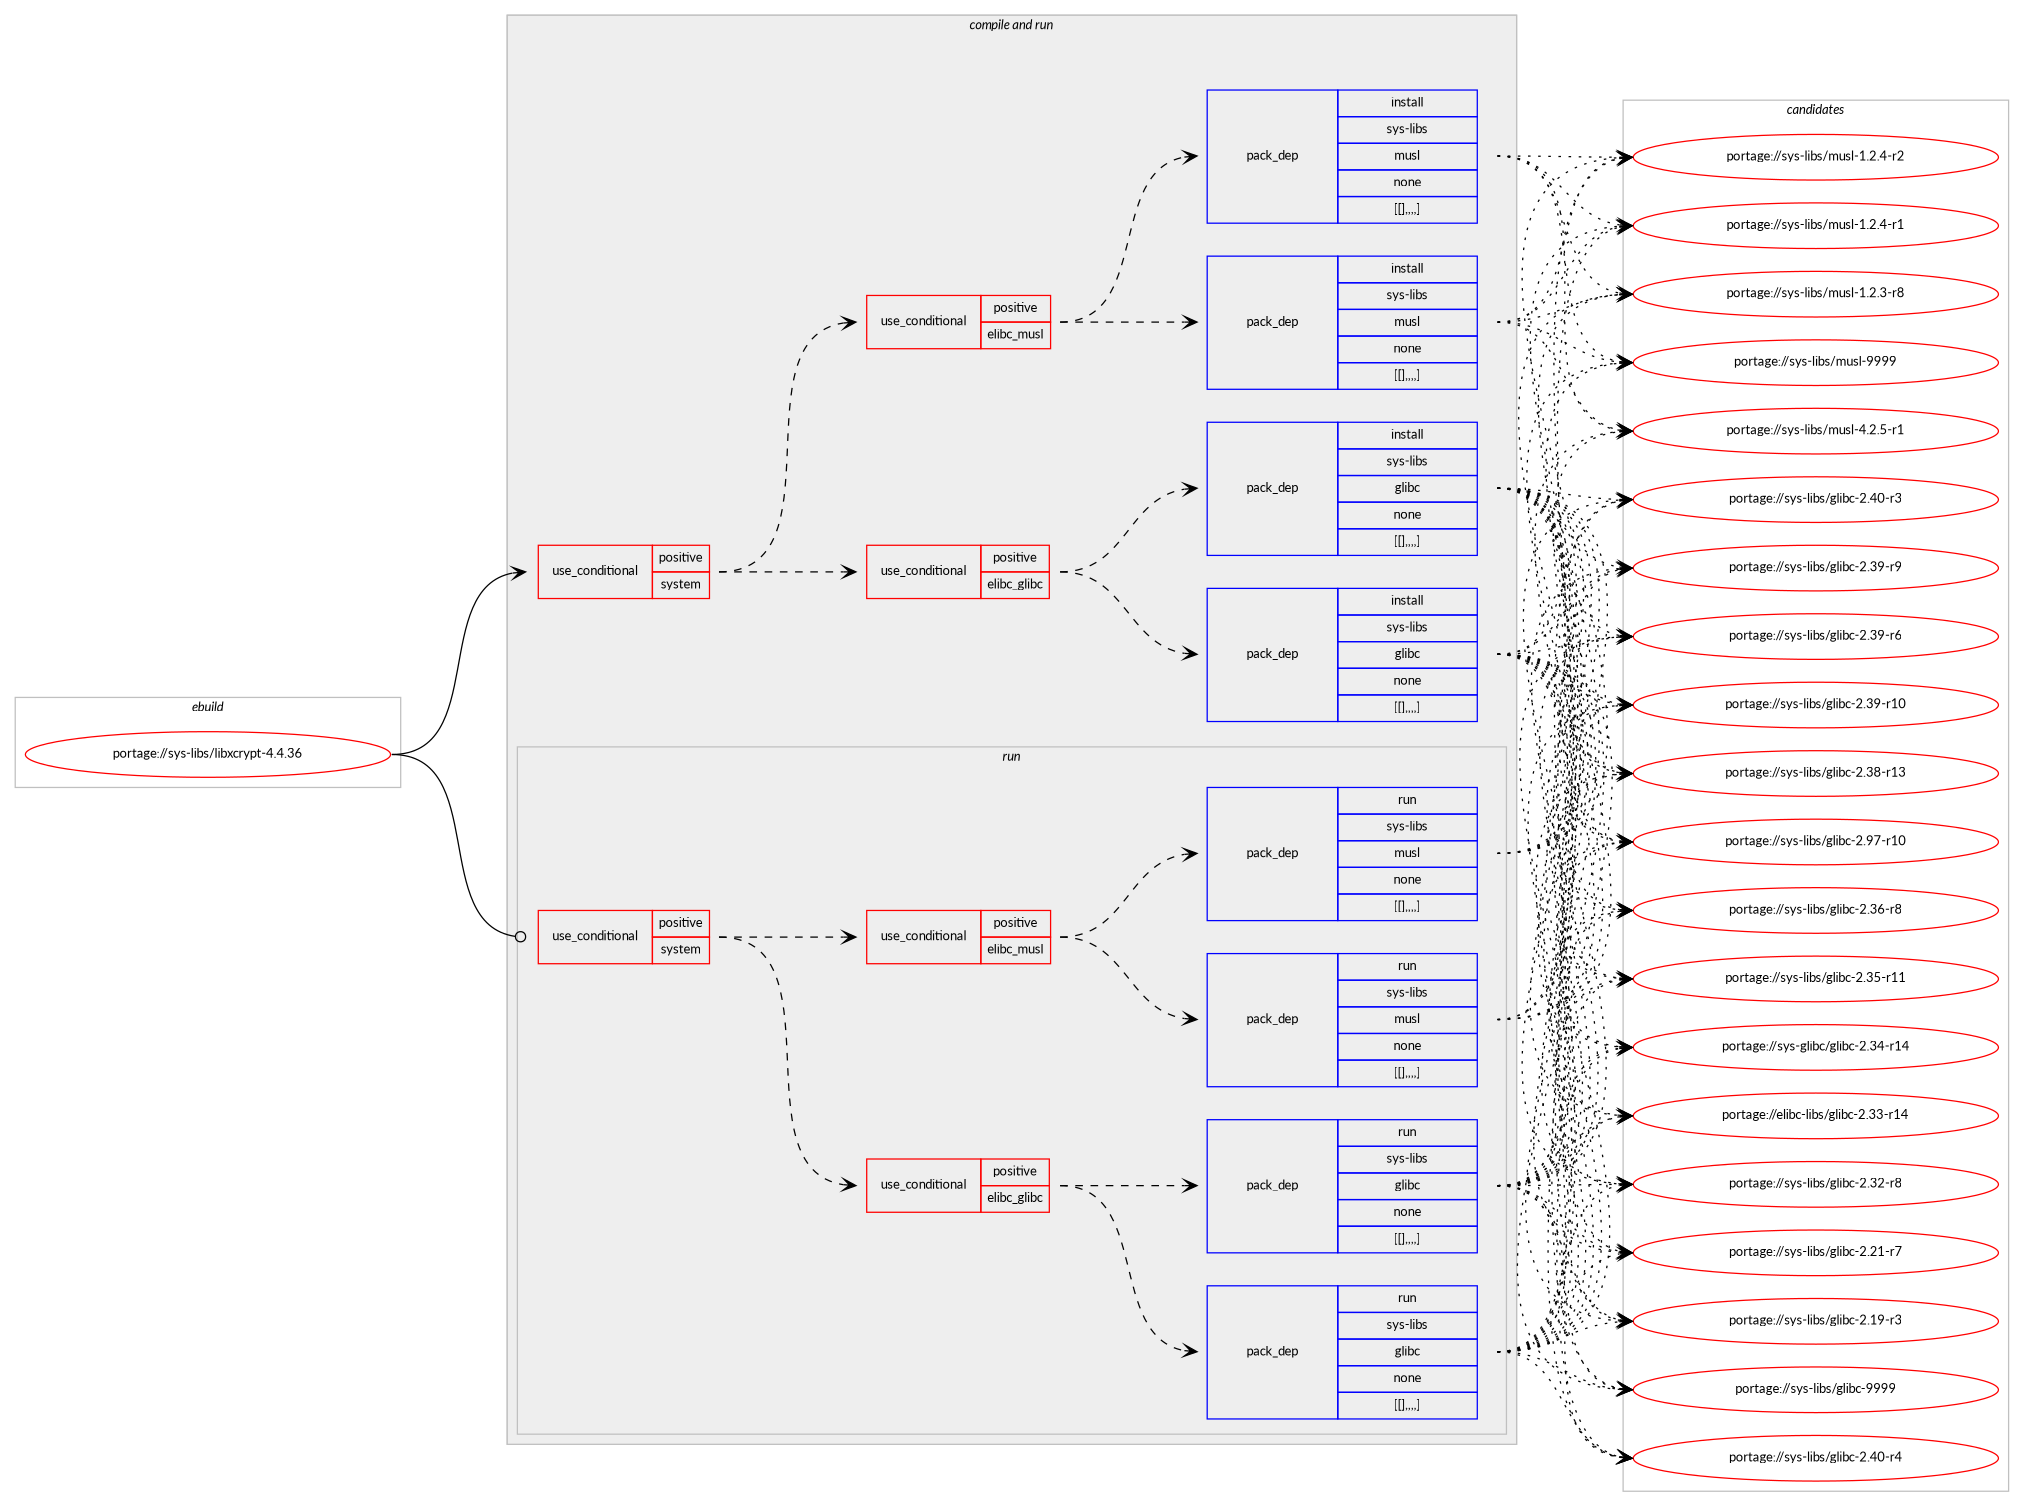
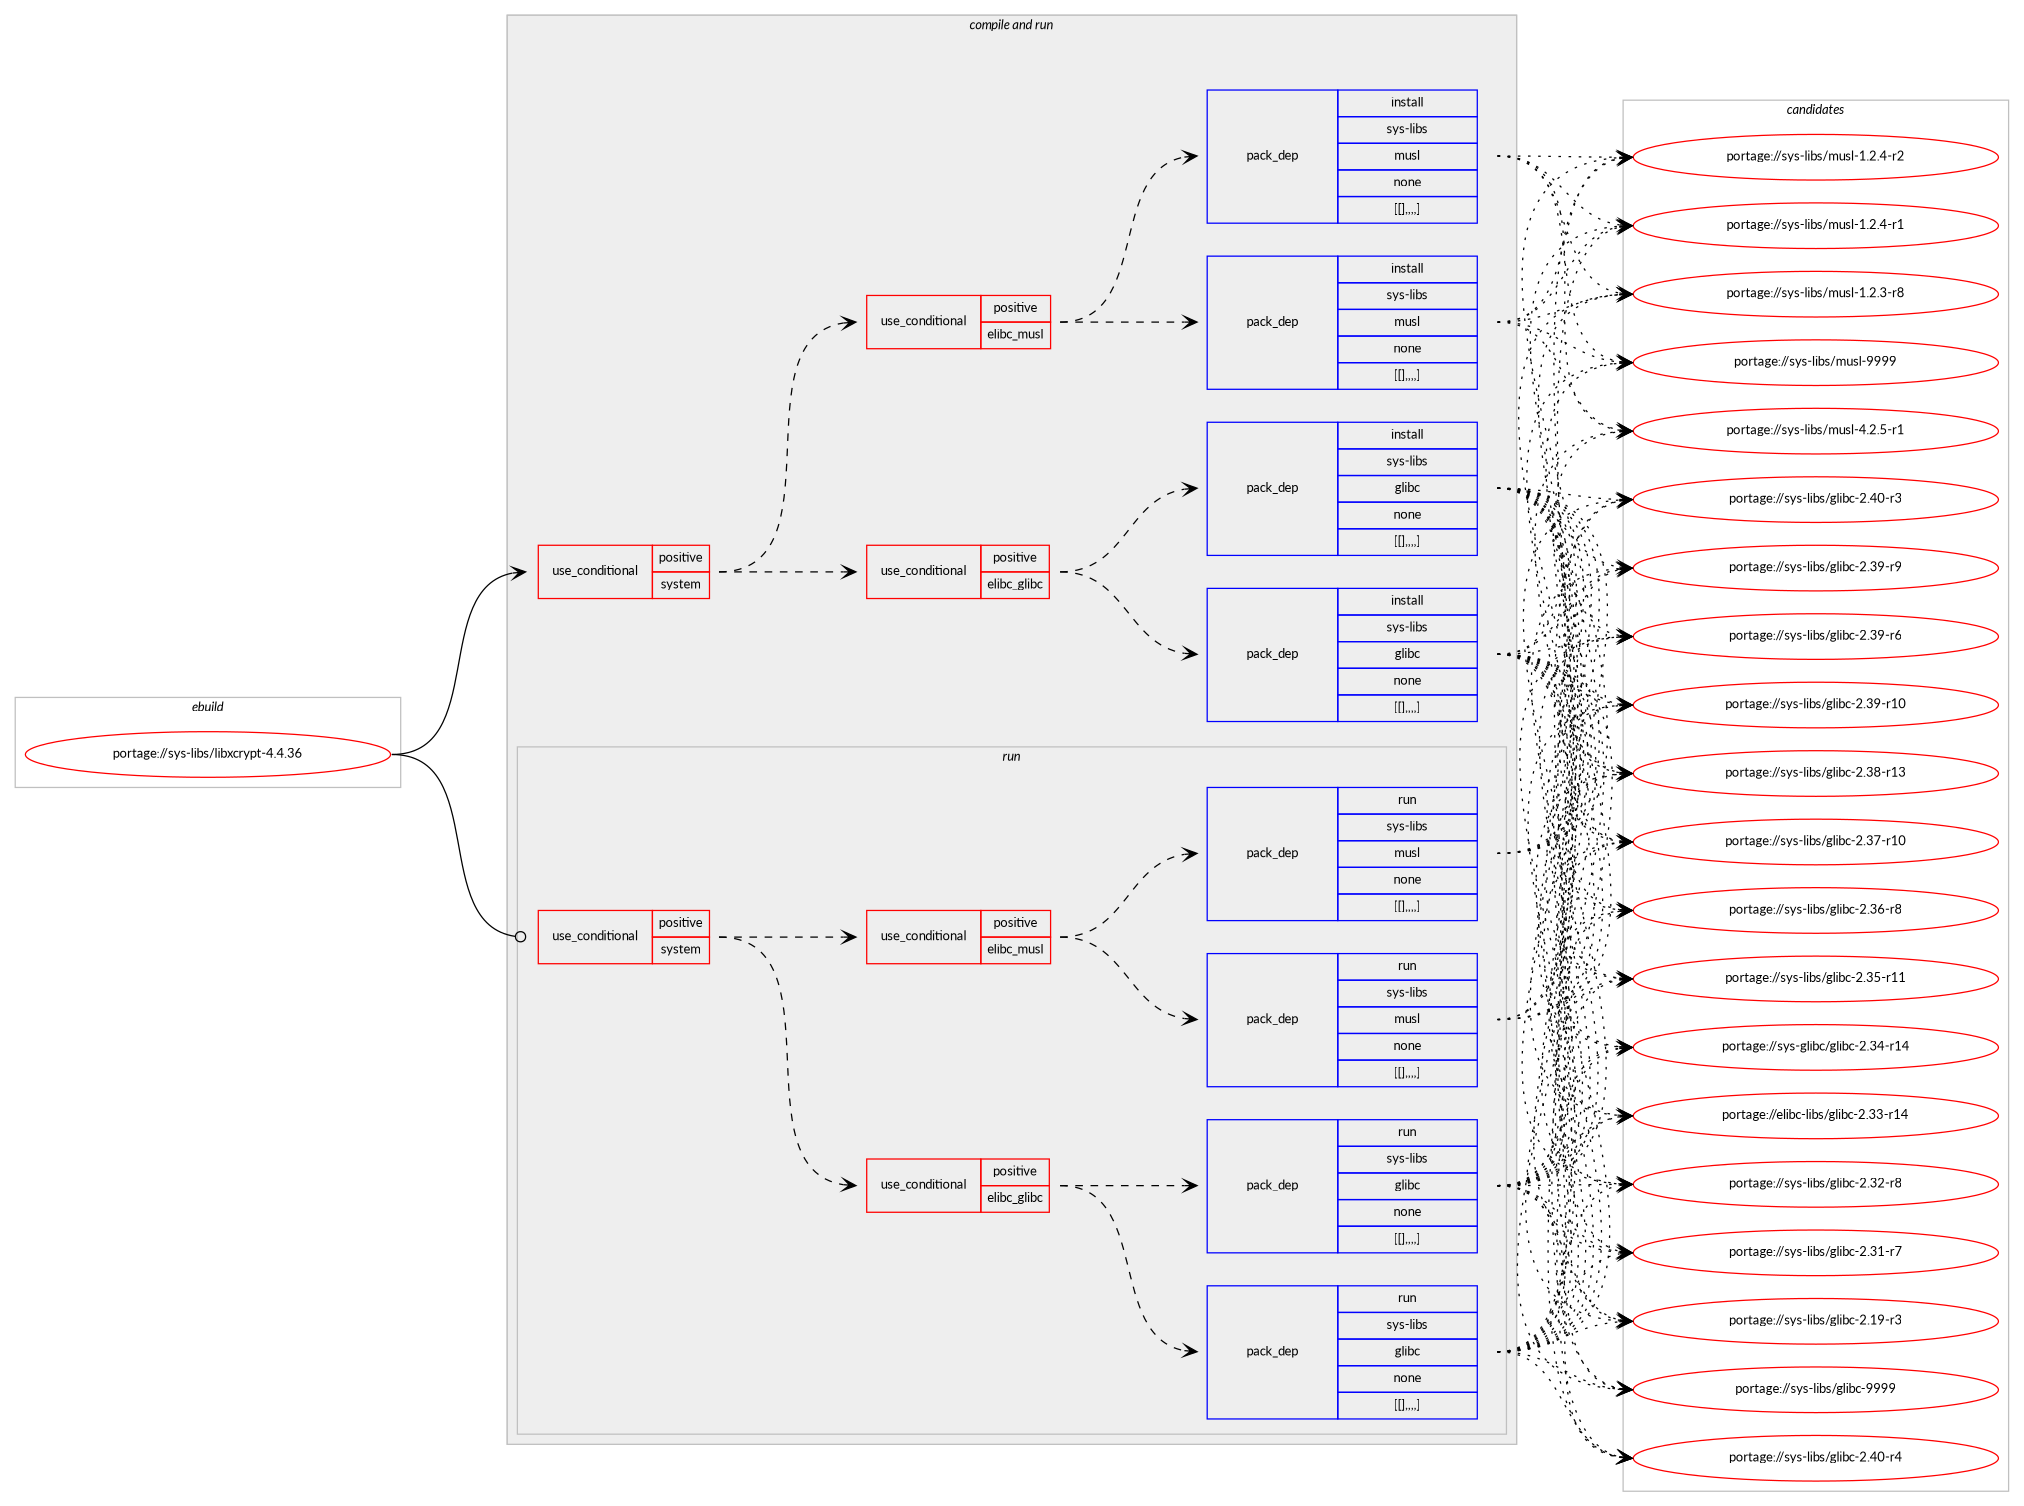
(1816, 842) -> (1816, 842)
(1816, 1253) -> (1816, 1253)
